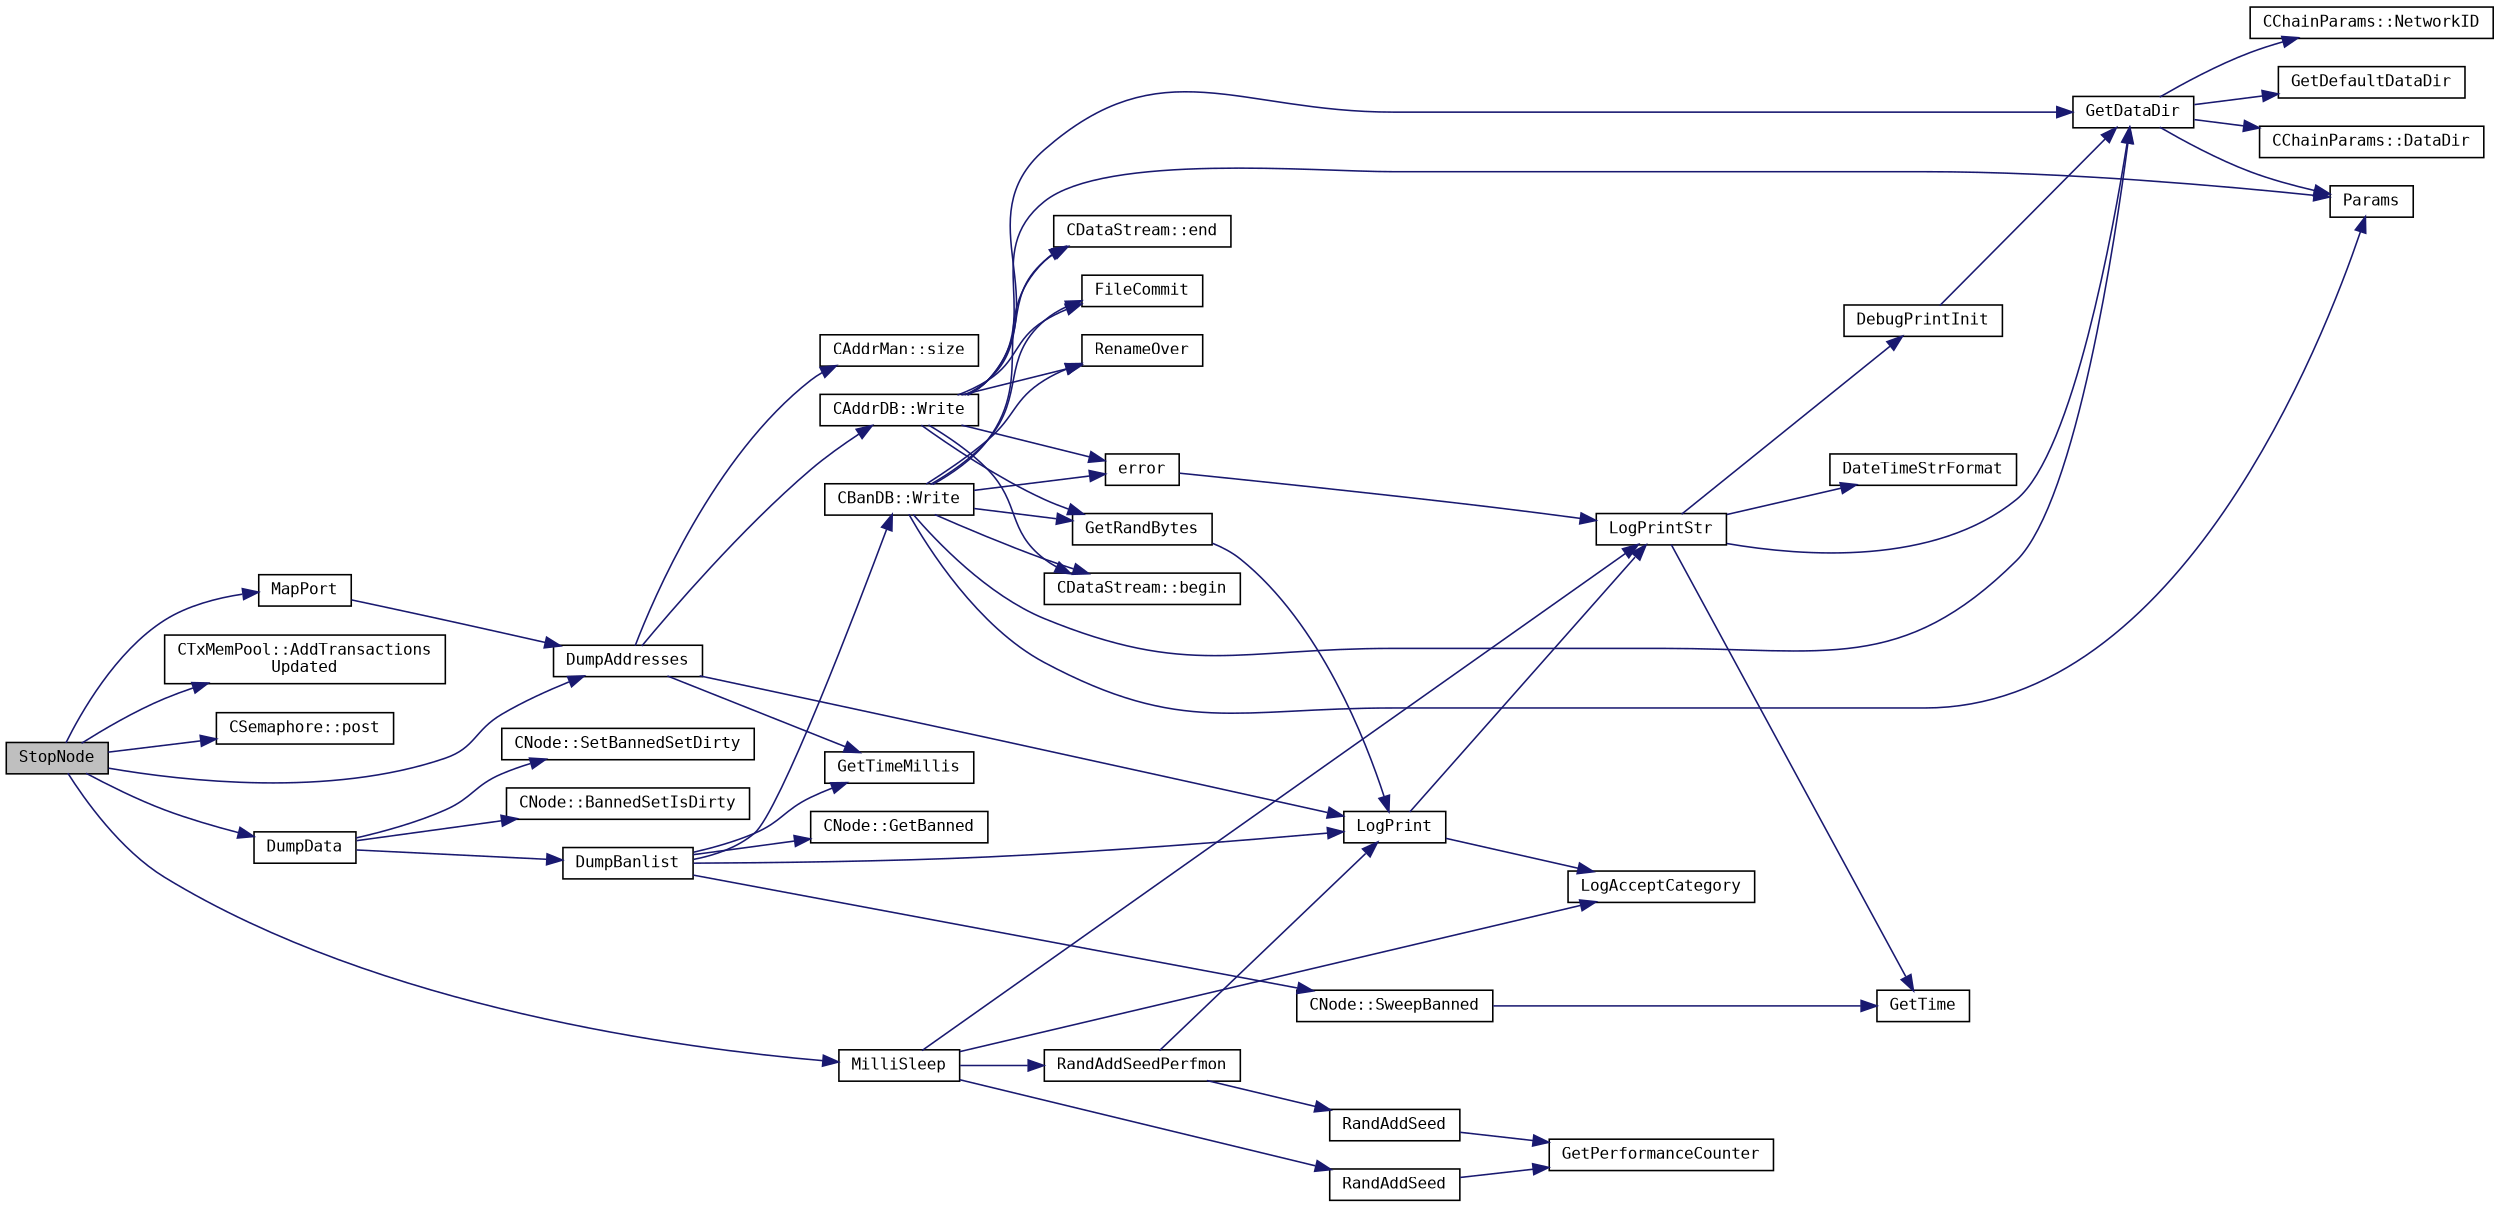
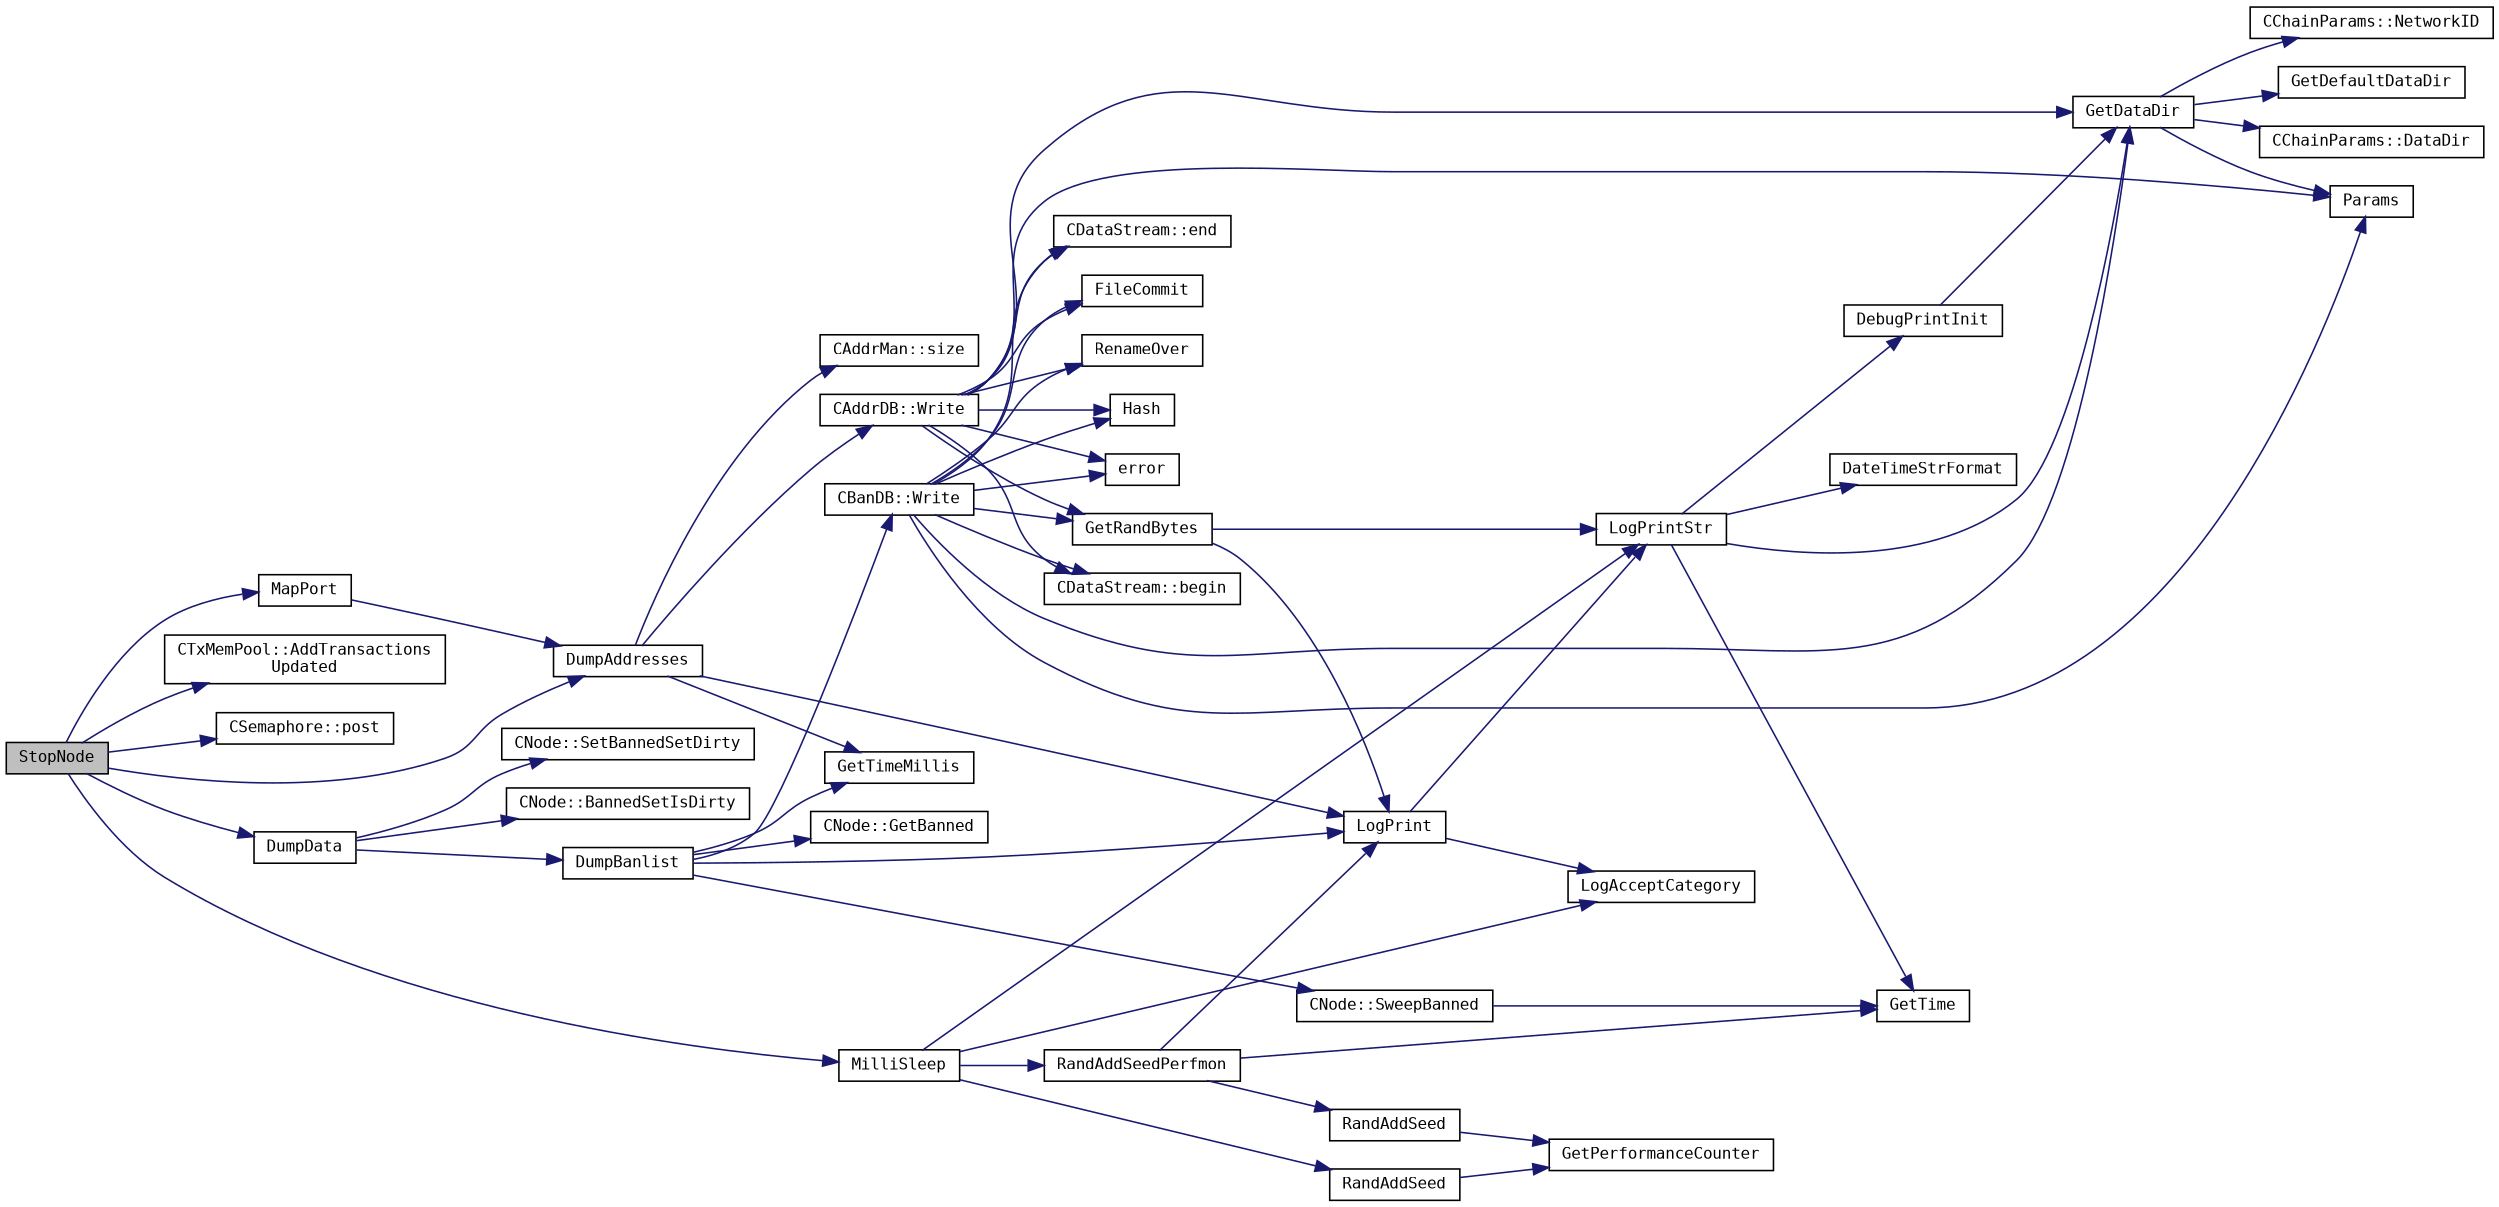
none -> (1142, 410)
(1380, 494) -> (1396, 529)
none -> (1551, 1034)
